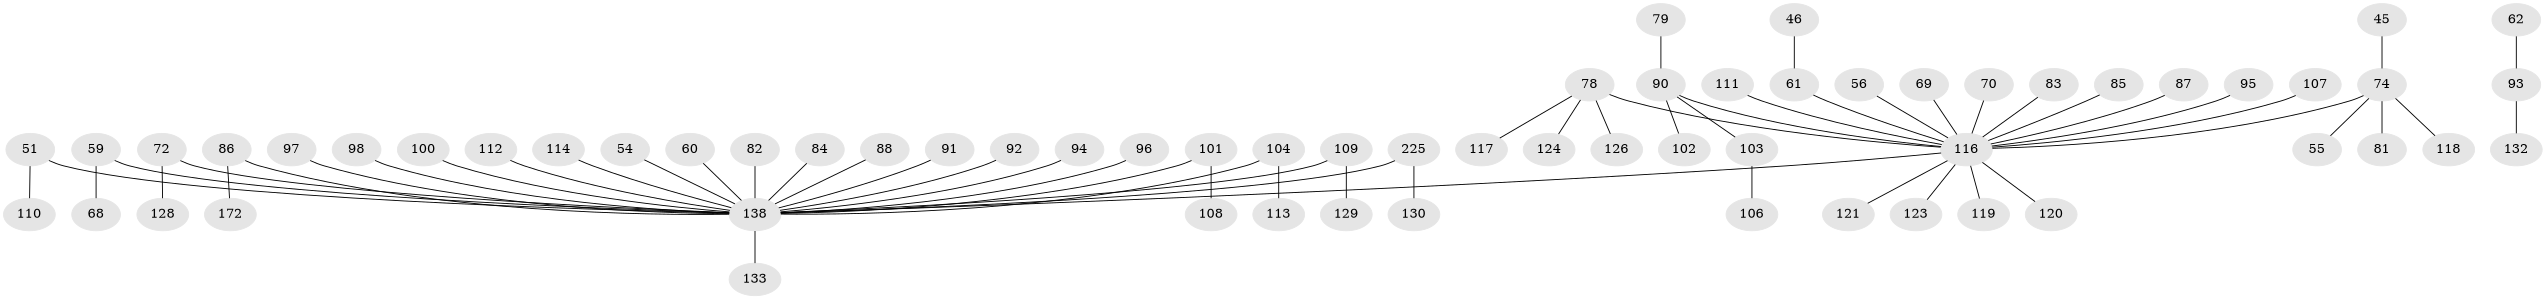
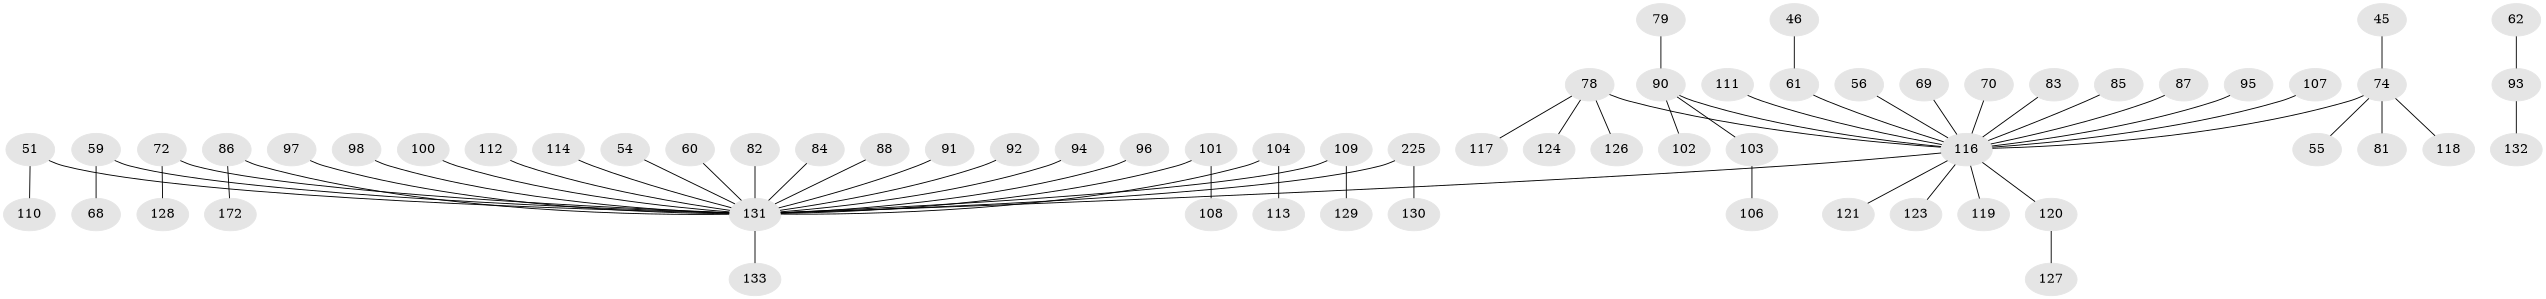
(755, 215) -> (755, 215)
none -> (2051, 279)
